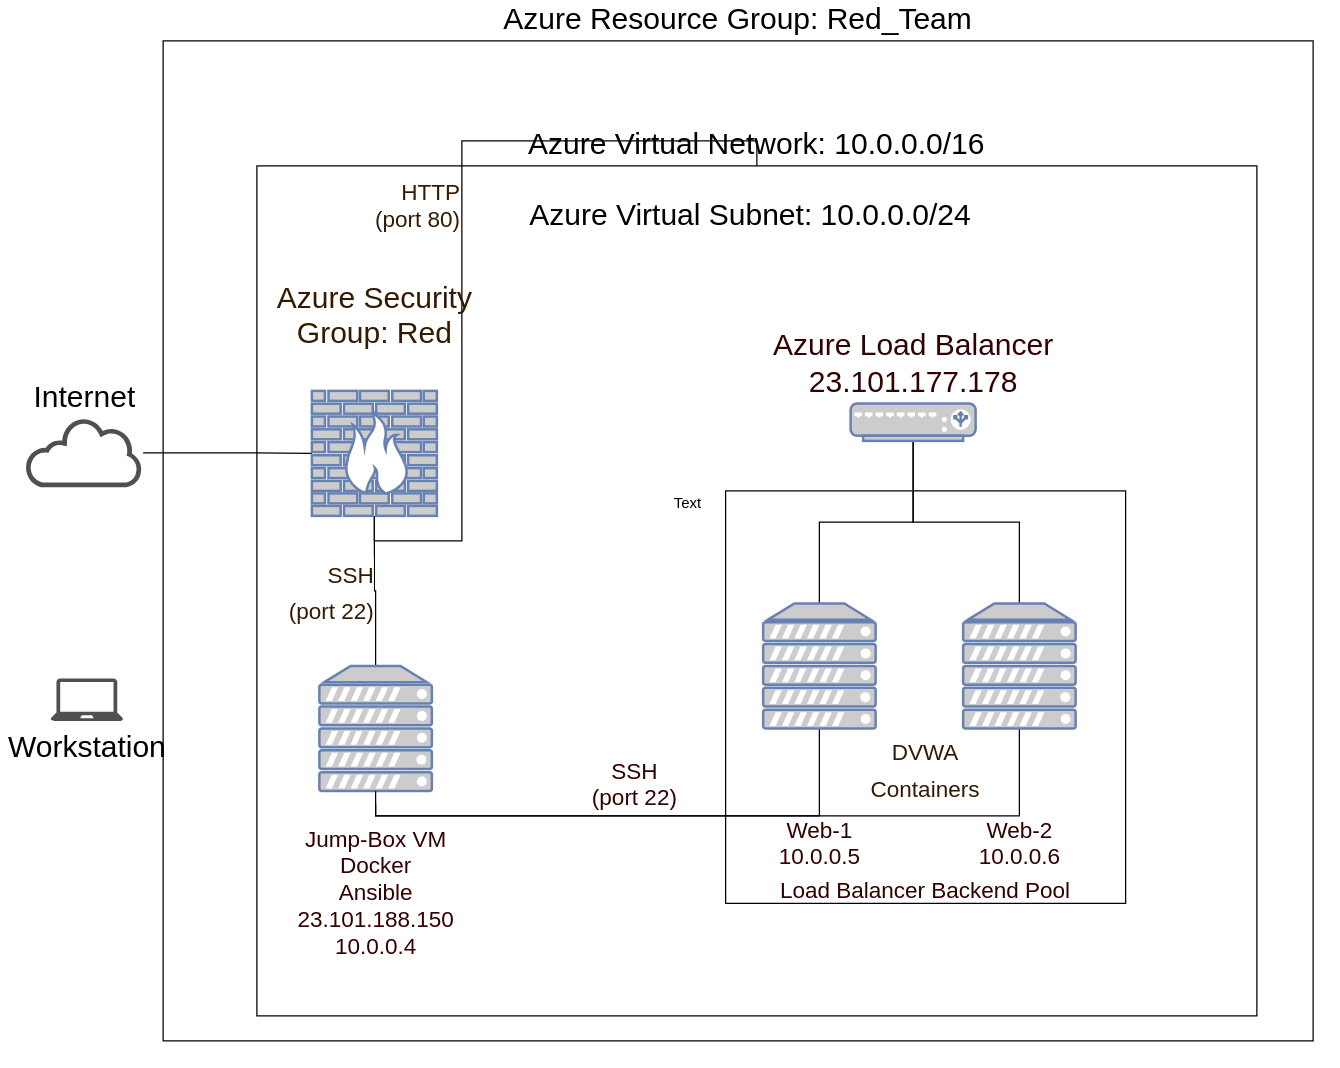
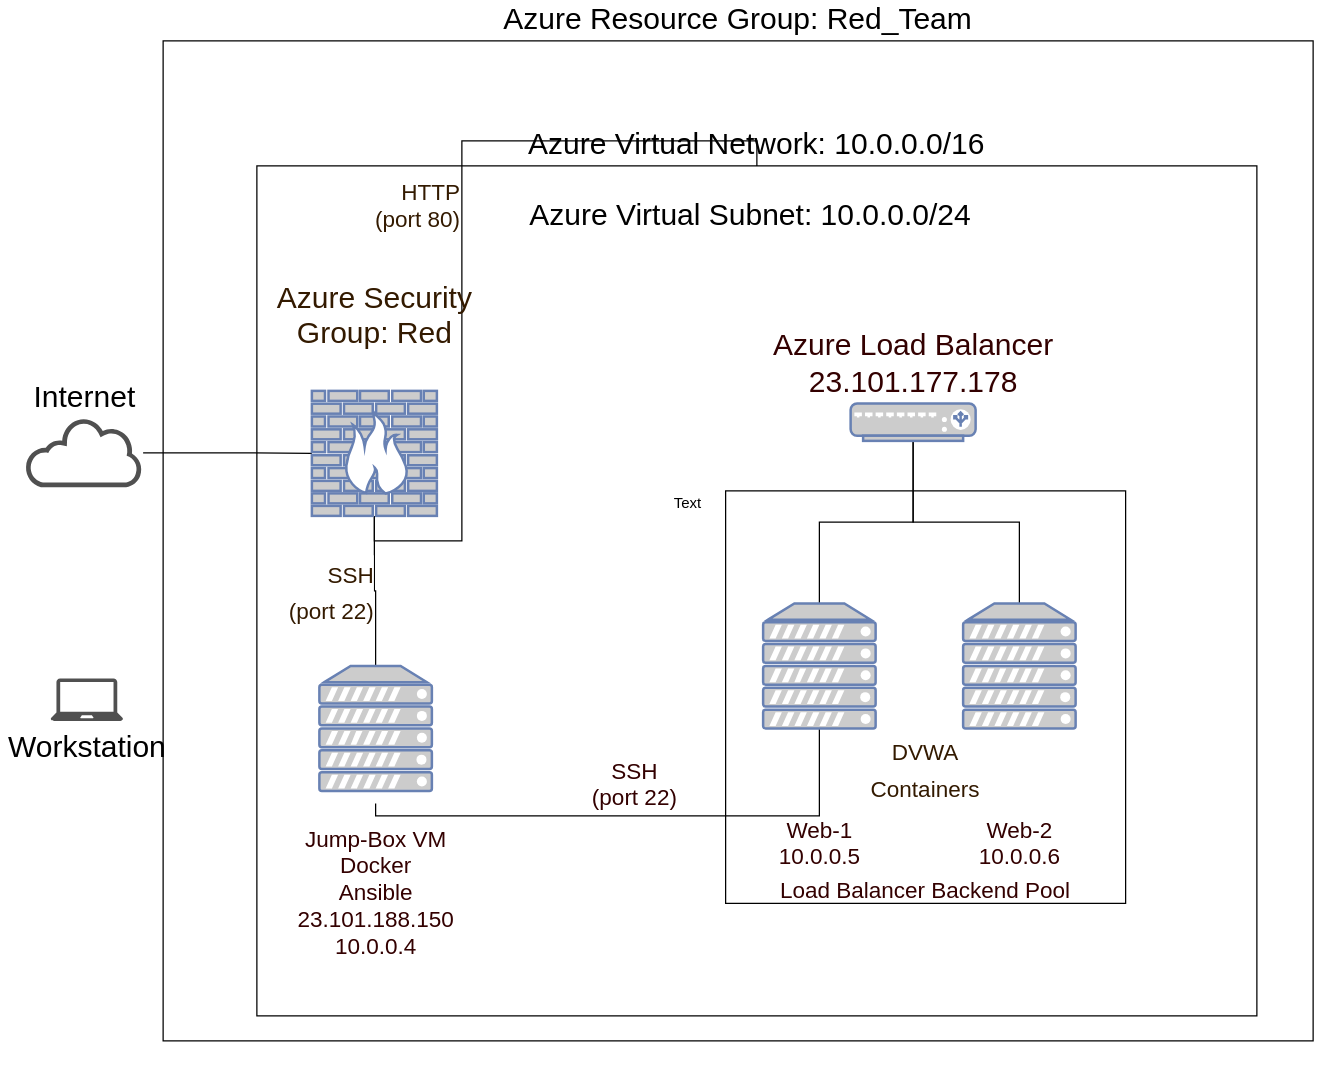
(963, 816) -> none
